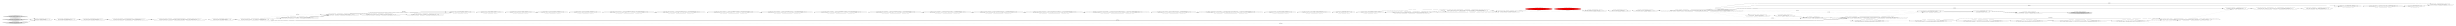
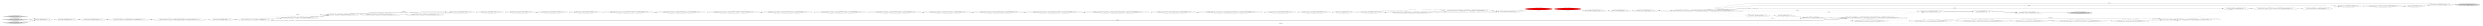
none -> (2468, 5)
